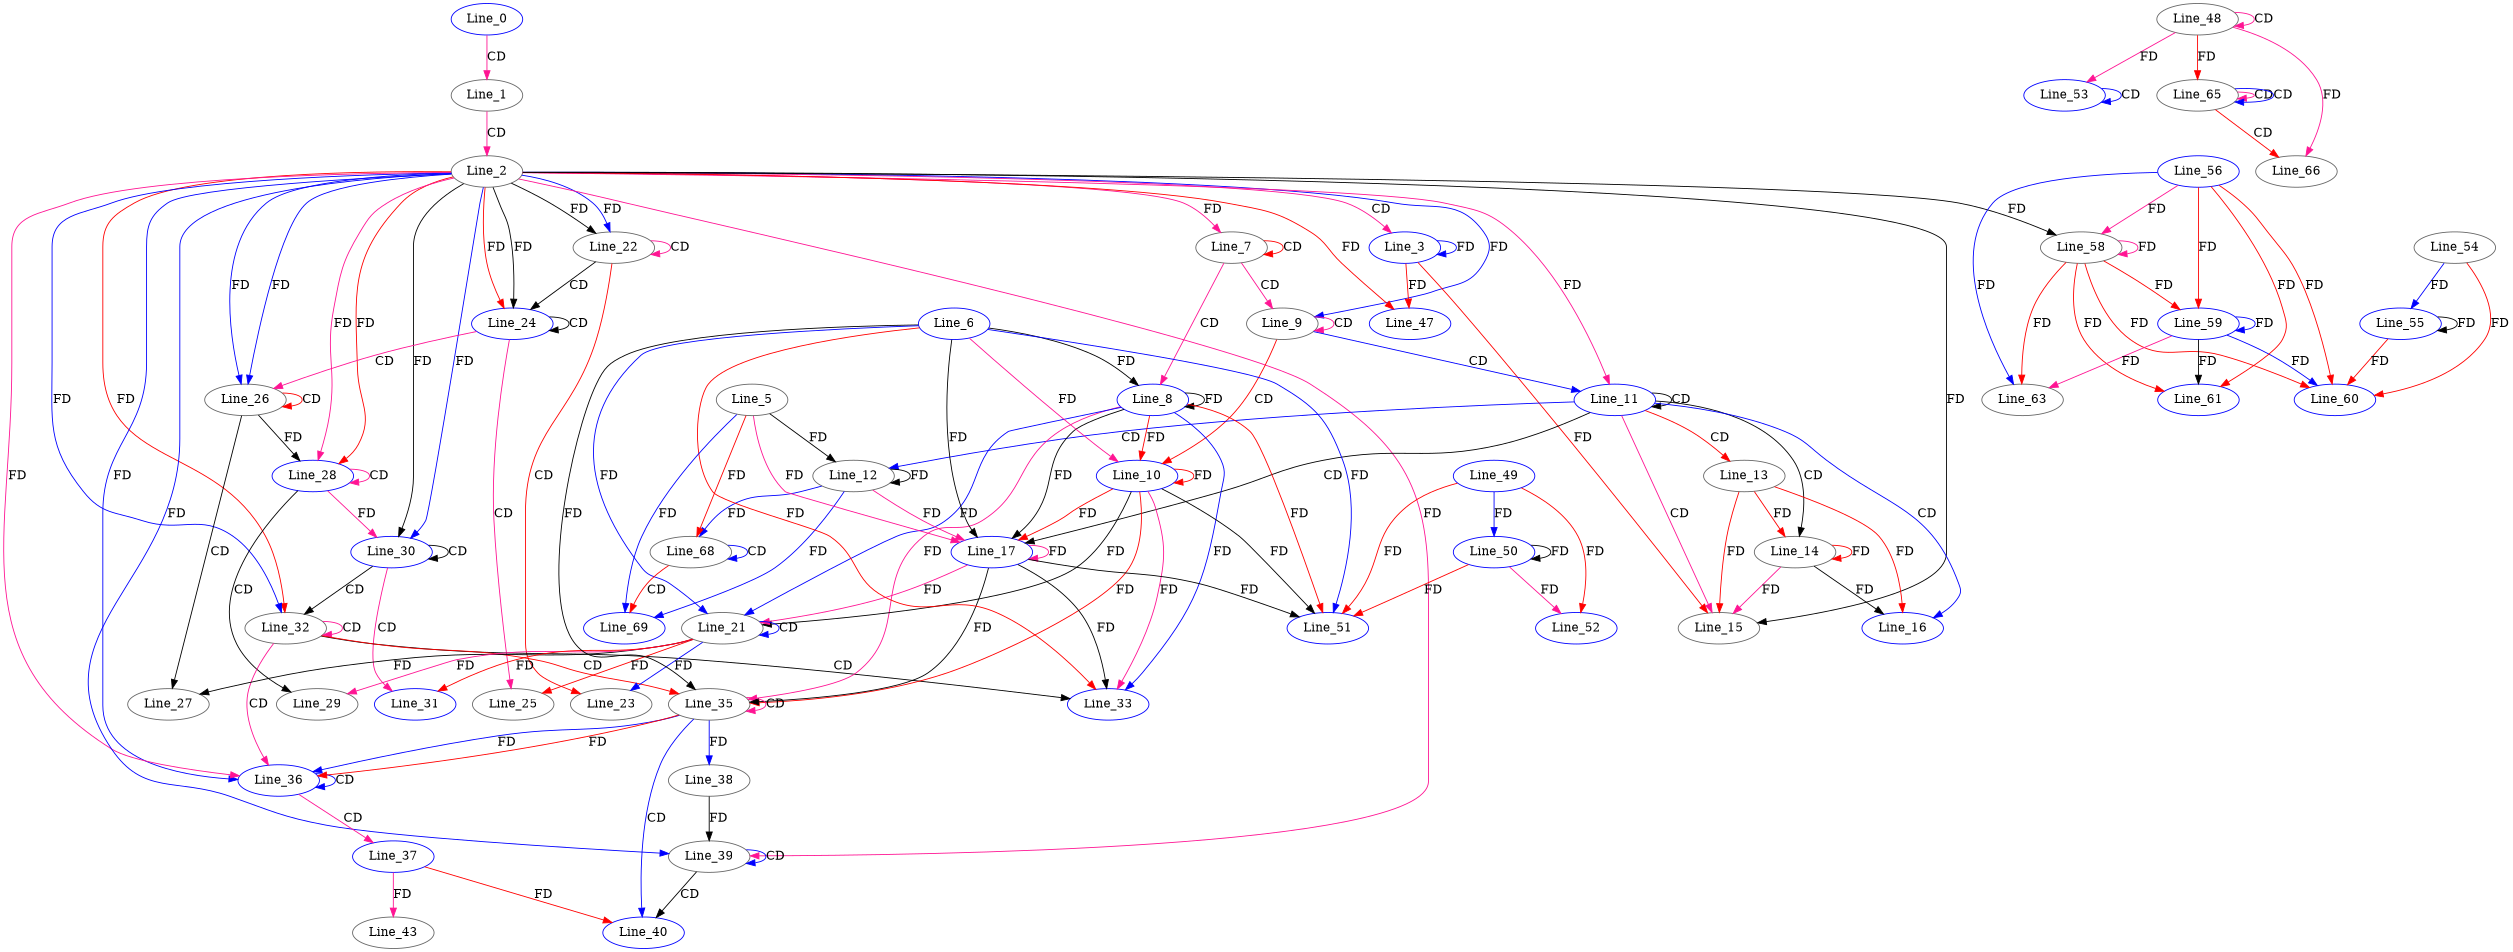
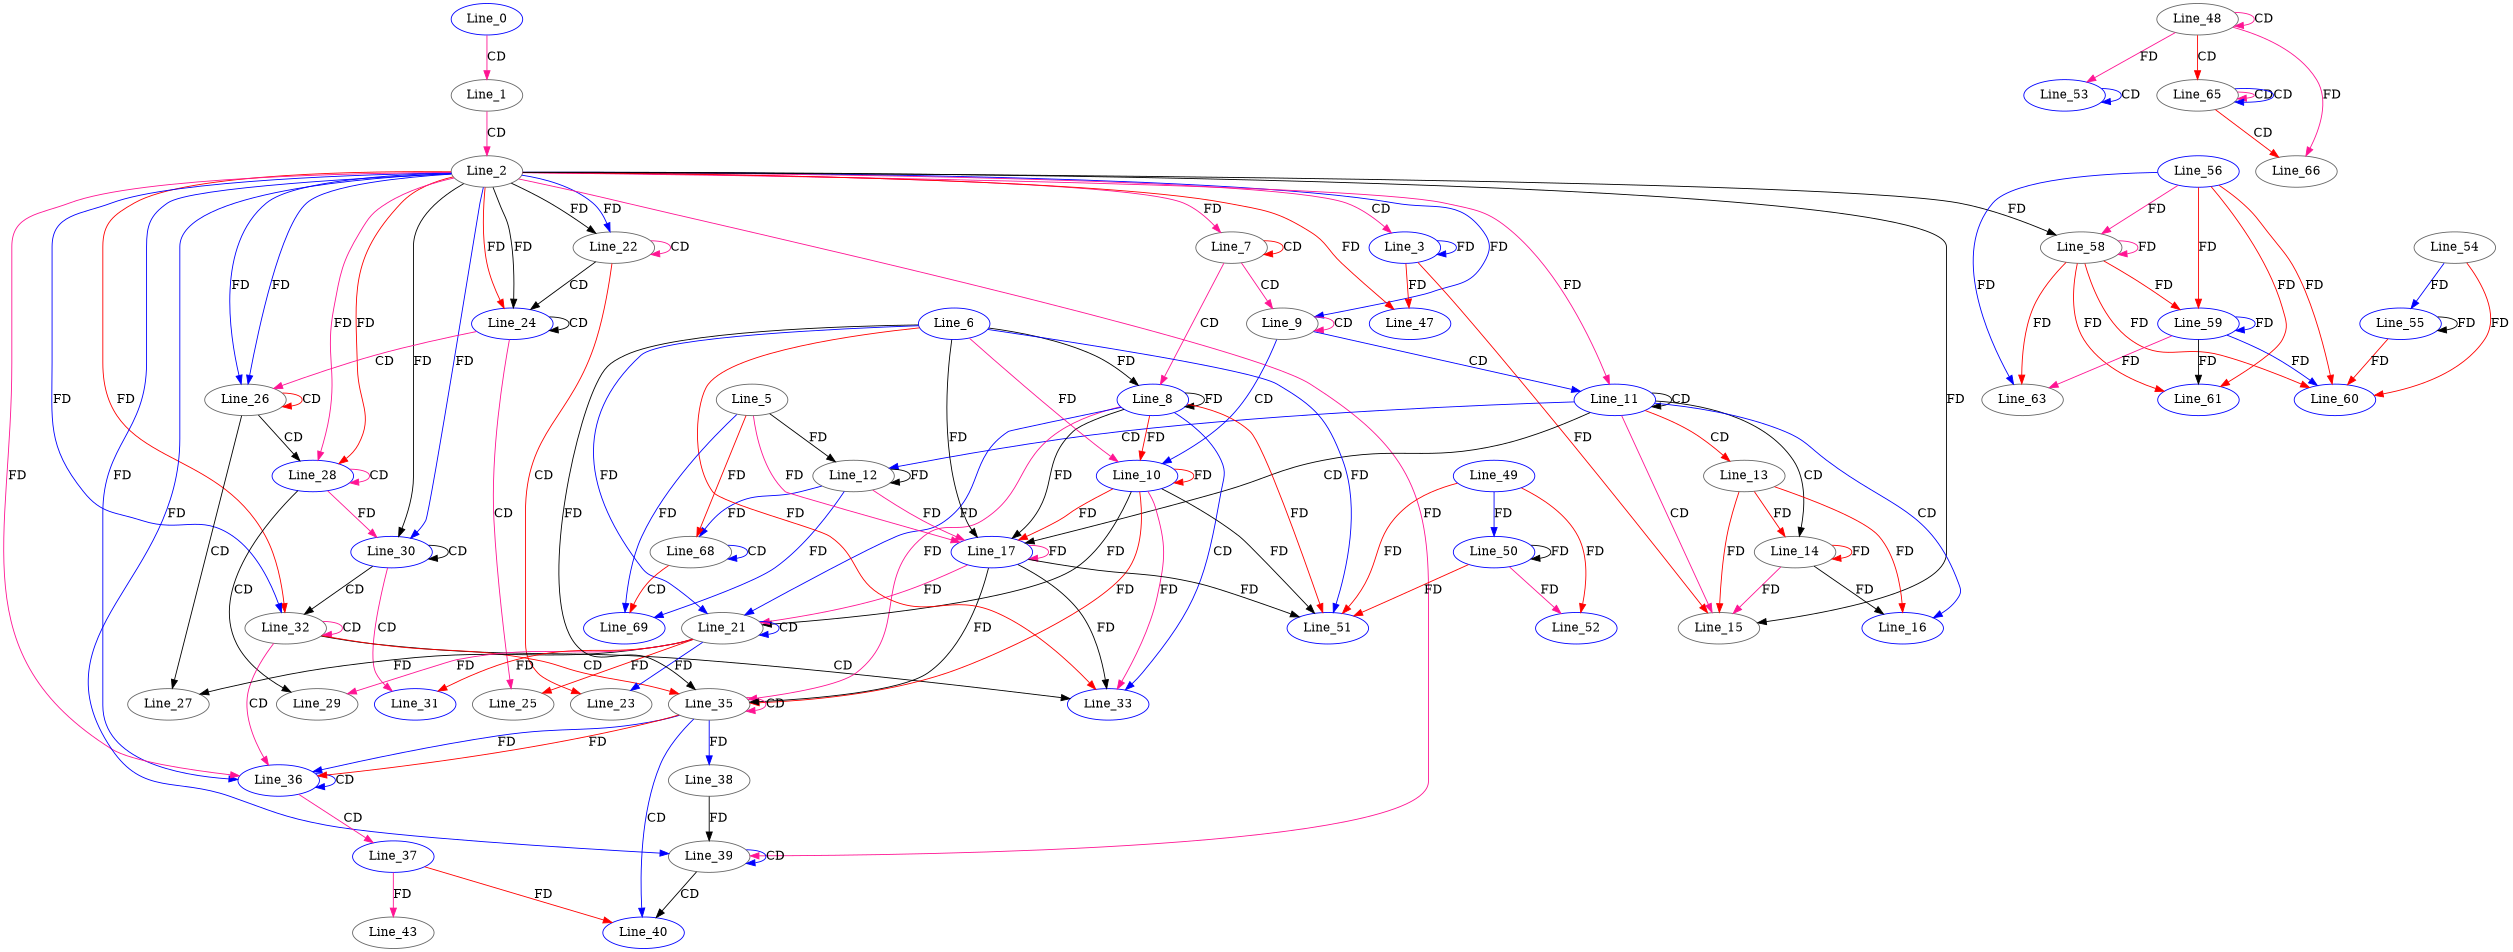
(2207, 57) -> (2207, 57)
(1236, 411) -> (1236, 411)
(294, 438) -> (294, 438)
(1223, 552) -> (1223, 552)
